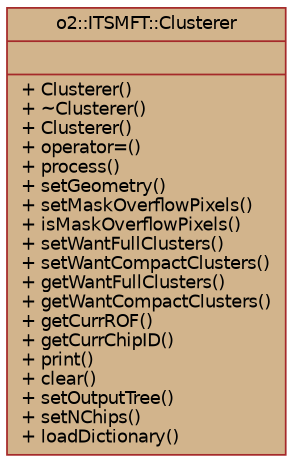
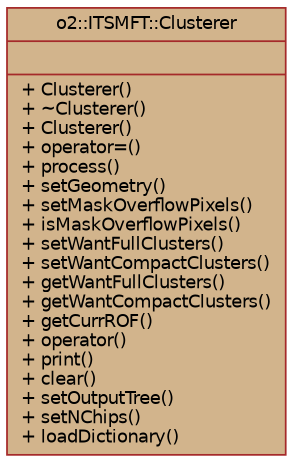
(98, 341) -> (74, 341)
